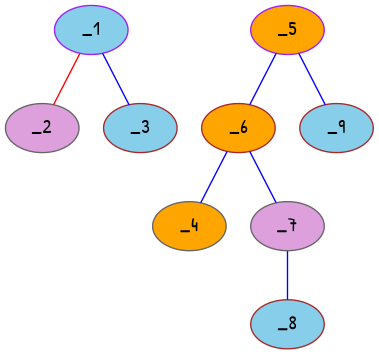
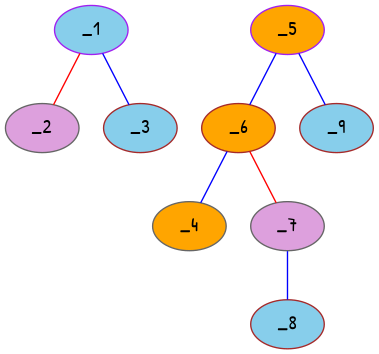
(263, 177) -> (263, 177)
